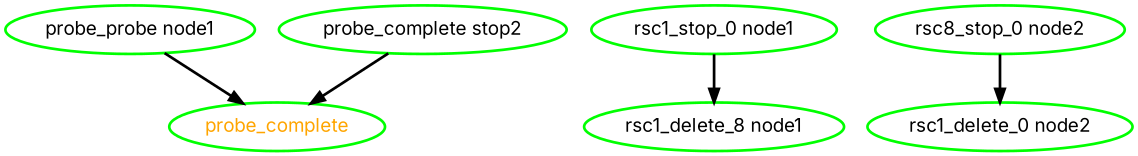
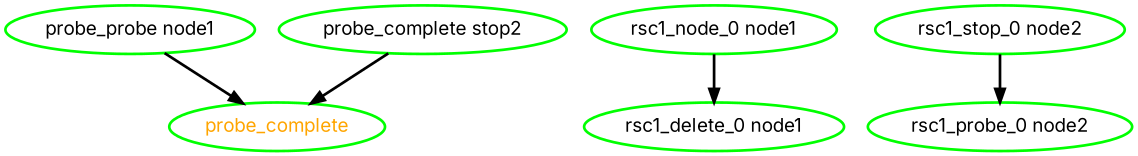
(714, 30) -> (714, 30)
(1000, 30) -> (1000, 30)
(714, 127) -> (714, 127)
(1000, 127) -> (1000, 127)
